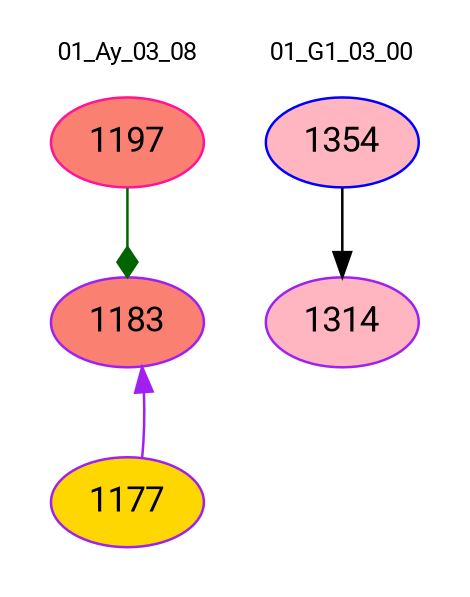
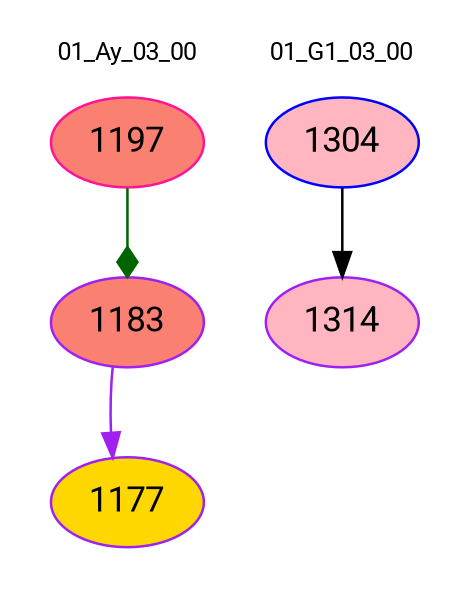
(127, 54) -> (127, 54)
(342, 142) -> (342, 142)
(144, 425) -> (111, 400)
